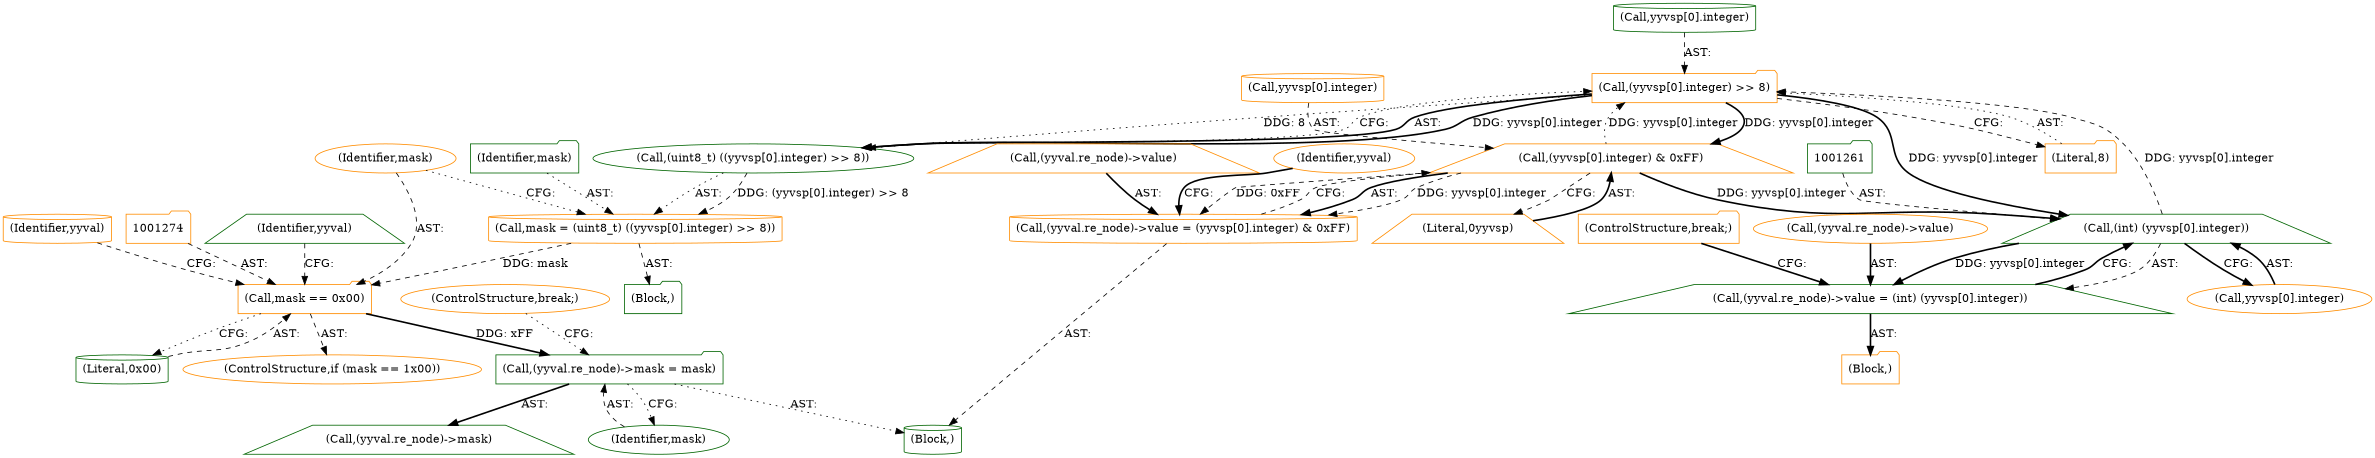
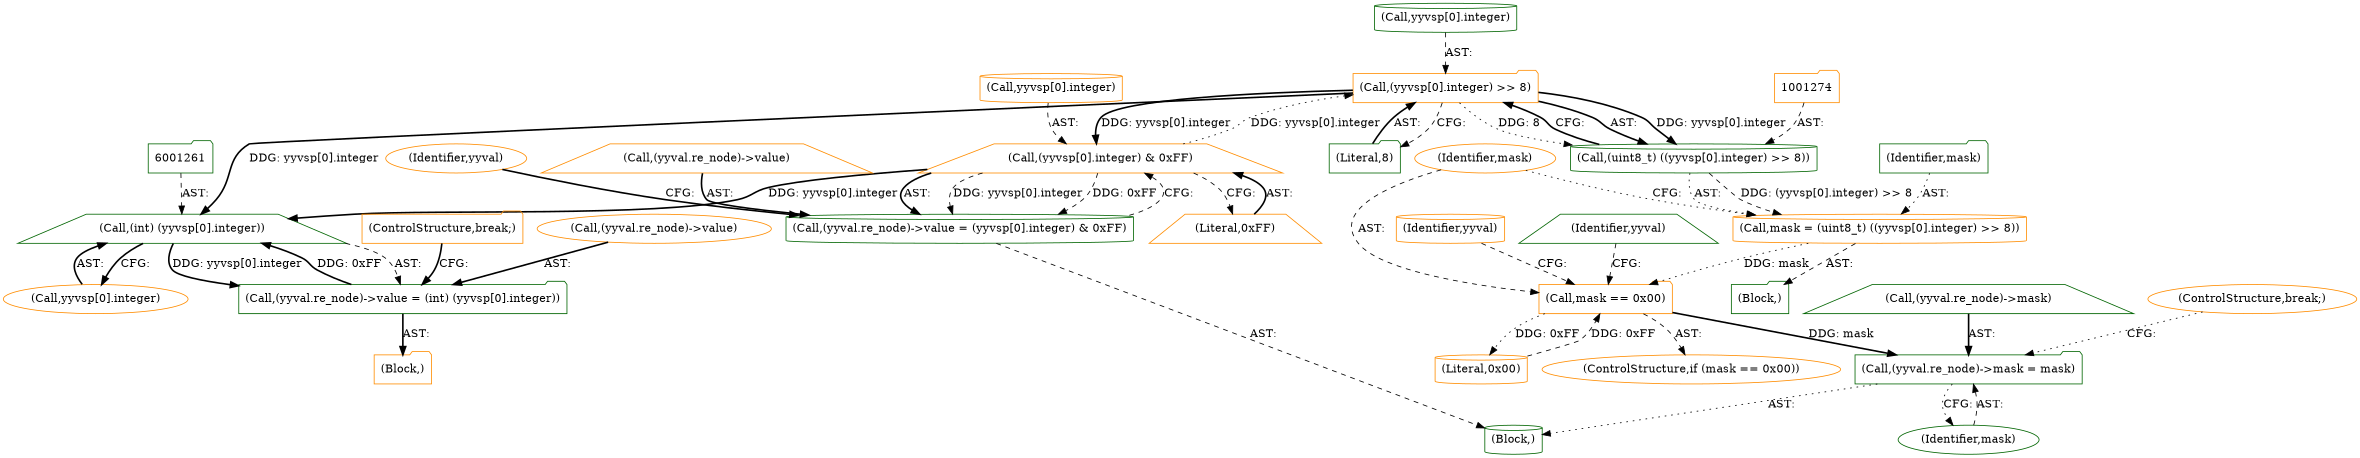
(1949, 106) -> (1388, 123)
(1999, 106) -> none
(1352, 124) -> (1554, 128)
(753, 158) -> (1694, 158)
(1840, 158) -> (181, 158)
(2081, 158) -> (1365, 158)
(1183, 229) -> (960, 229)
(1468, 229) -> (1235, 229)
(228, 262) -> (1793, 125)
(475, 264) -> (1732, 261)
(2119, 264) -> (350, 264)
(1870, 299) -> (403, 299)
(236, 334) -> (1547, 334)
(289, 334) -> (1623, 334)
(505, 334) -> (1841, 334)
(122, 369) -> (1481, 369)
(332, 369) -> (1691, 369)
(513, 403) -> (1969, 330)
